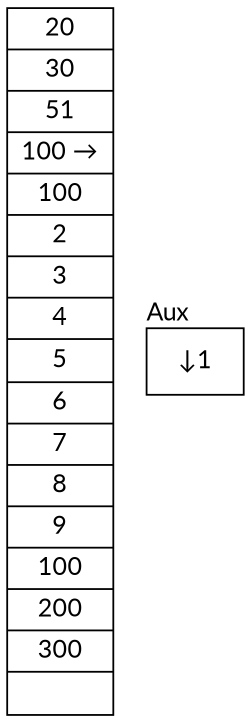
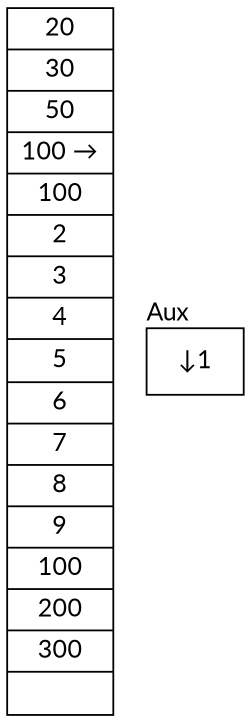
(60, 111) -> (60, 111)
